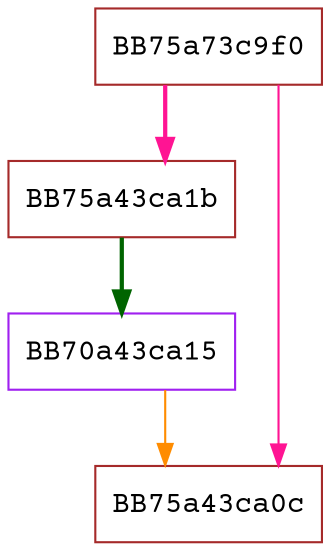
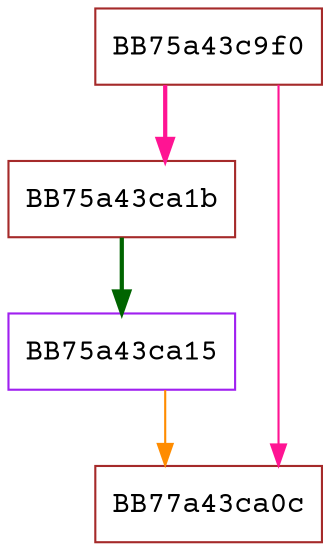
(209, 47) -> (209, 47)
(122, 352) -> (122, 352)
(209, 504) -> (209, 504)
